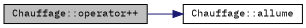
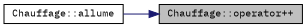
(160, 14) -> (136, 14)
